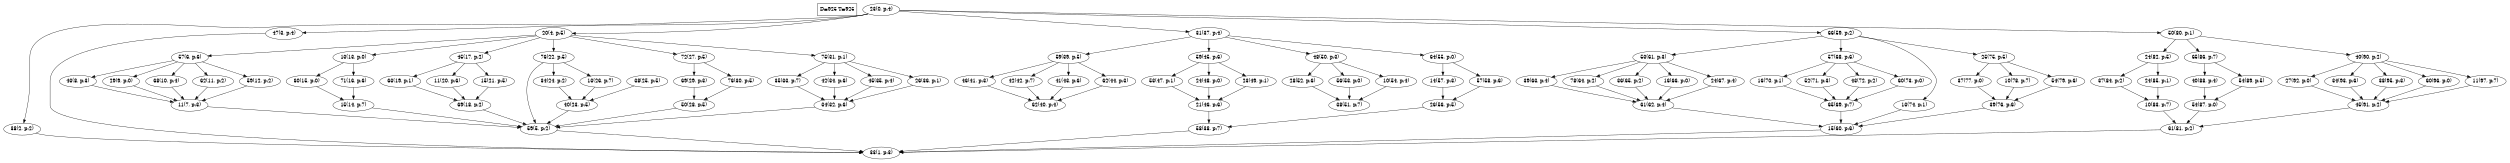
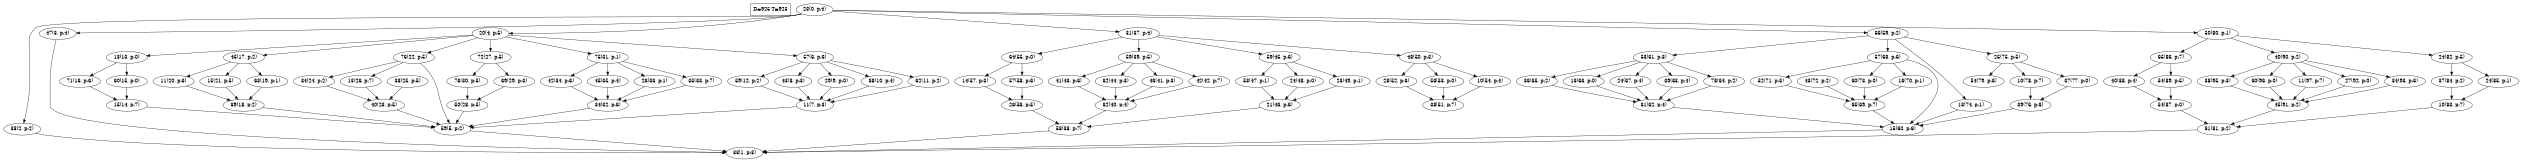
(1851, 68) -> (1938, 86)
(2035, 93) -> none
none -> (1094, 116)
